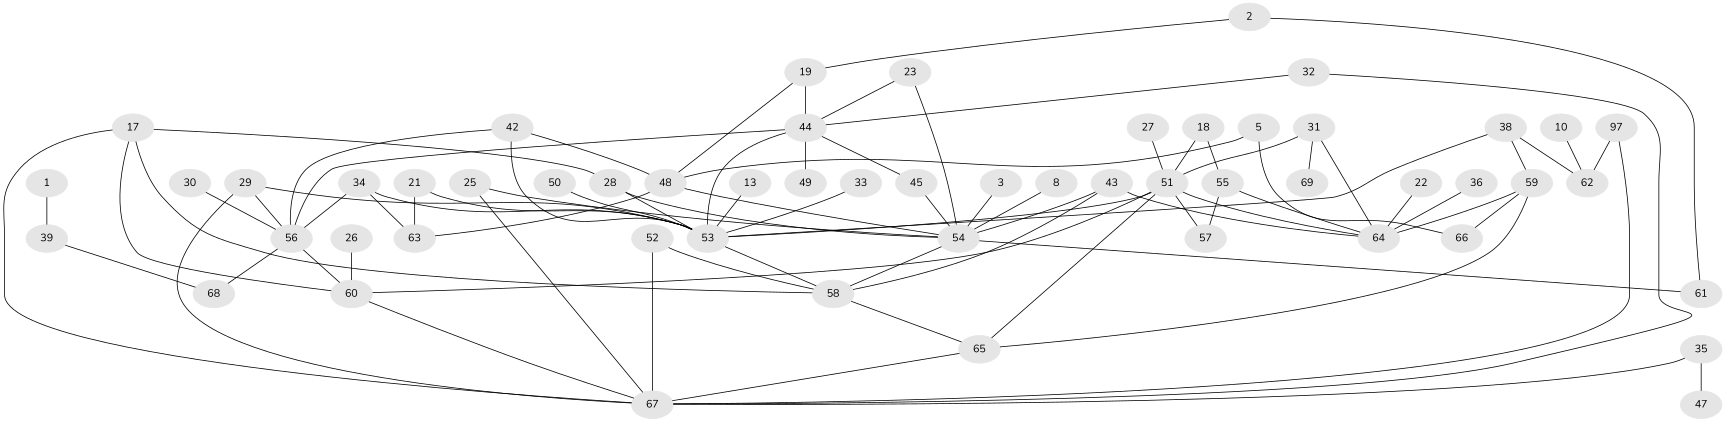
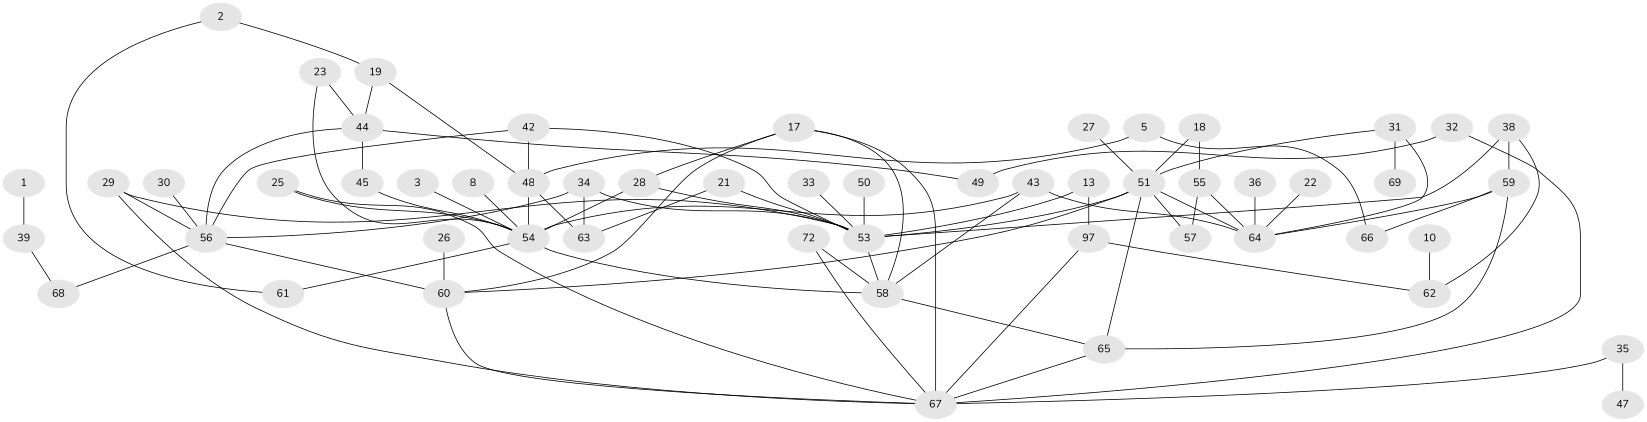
(1057, 100) -> (1192, 153)
(728, 163) -> none
none -> (1089, 212)
(652, 239) -> (809, 239)
